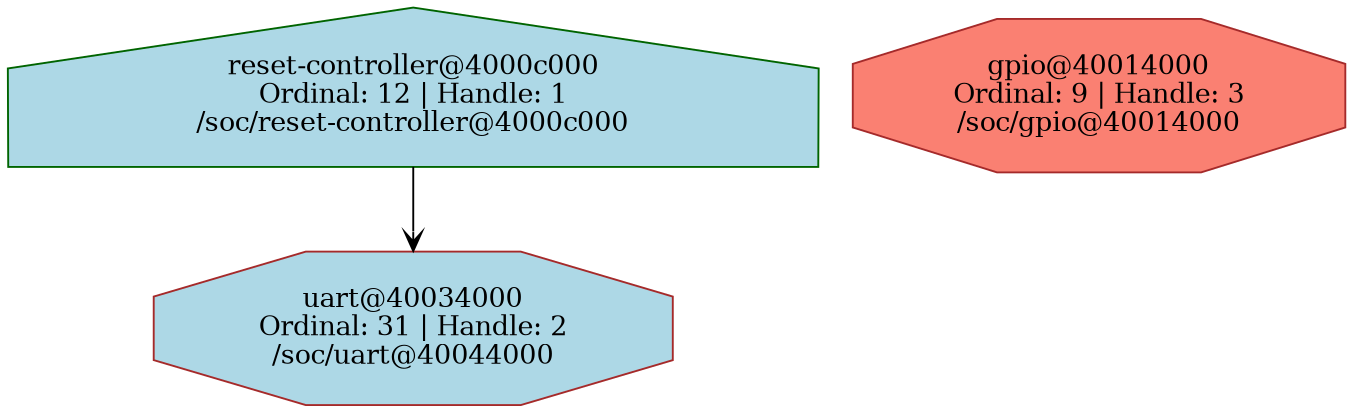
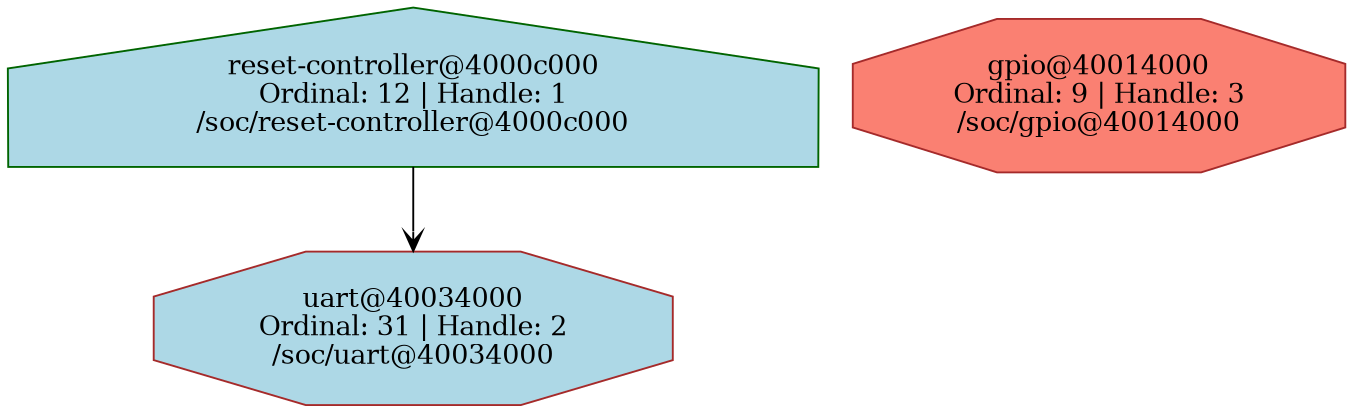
(413, 328) -> (413, 328)
